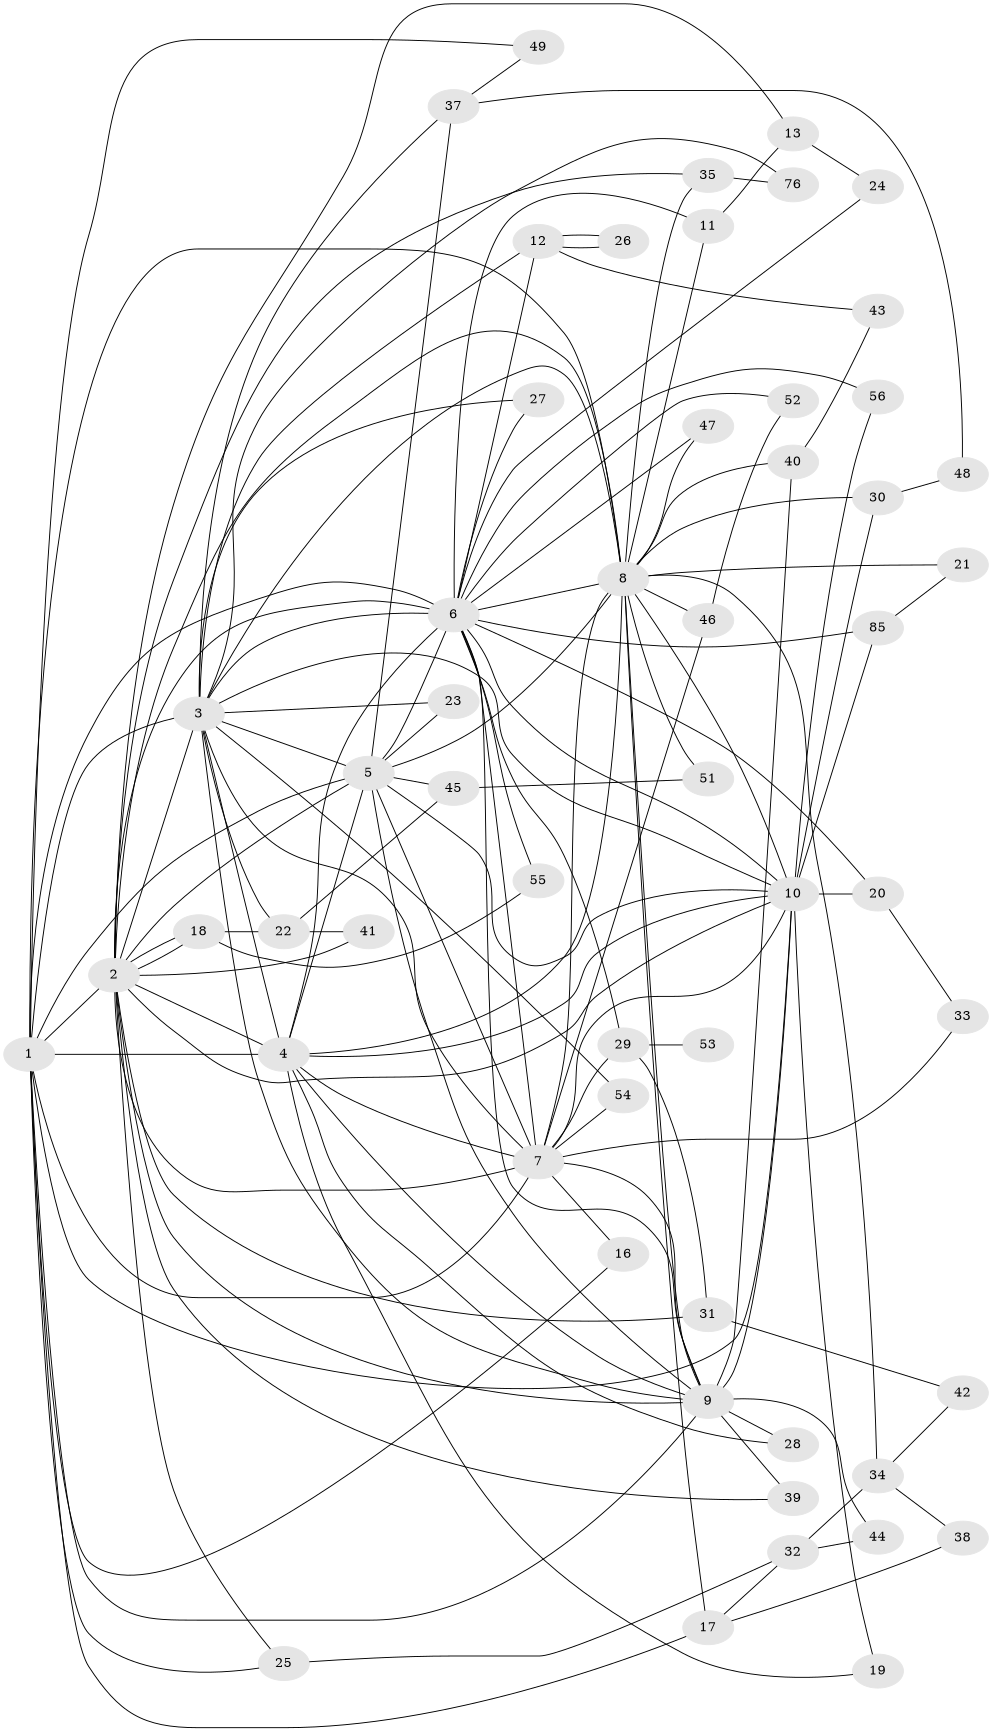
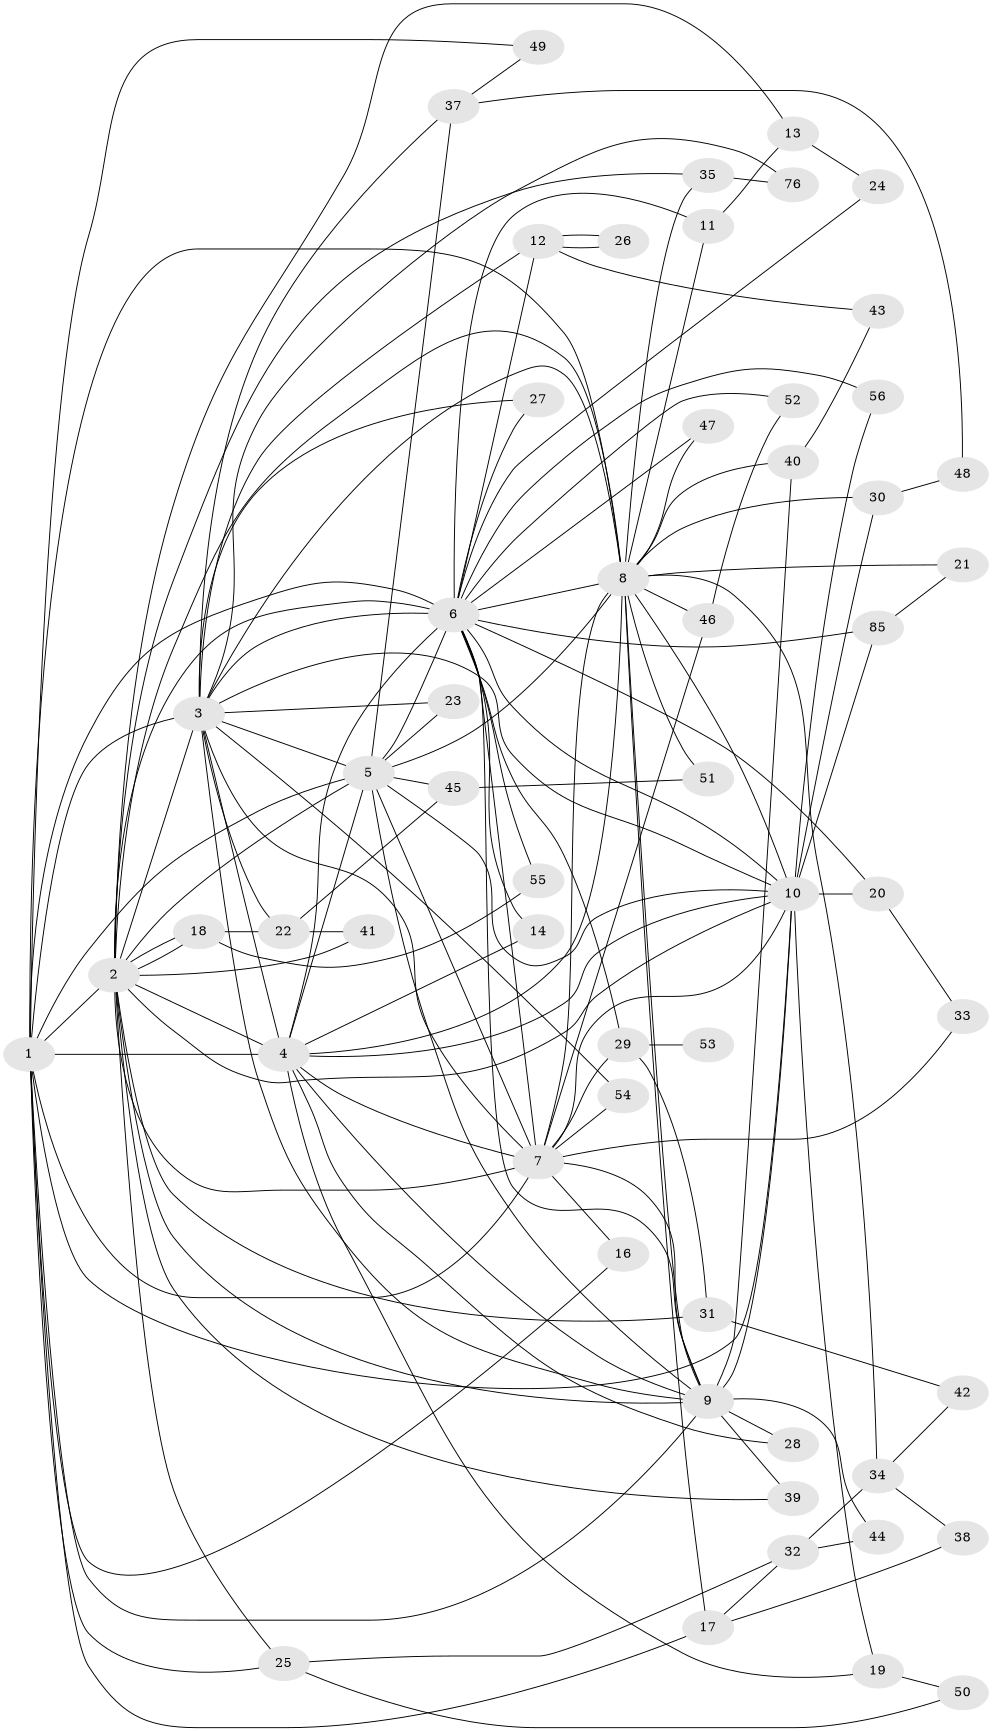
none -> (538, 932)
none -> (963, 1693)
